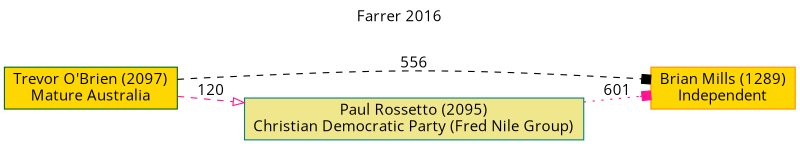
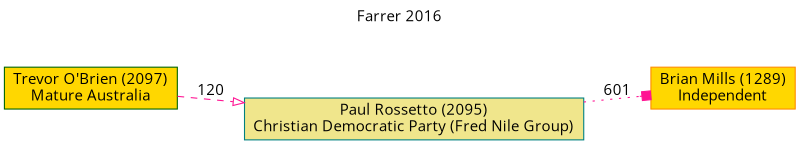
(408, 71) -> none
